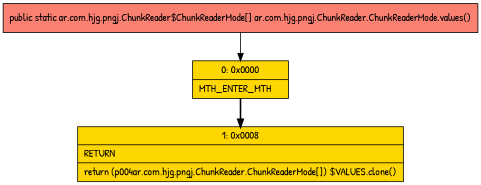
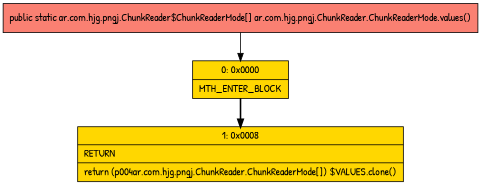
(235, 89) -> (241, 89)
